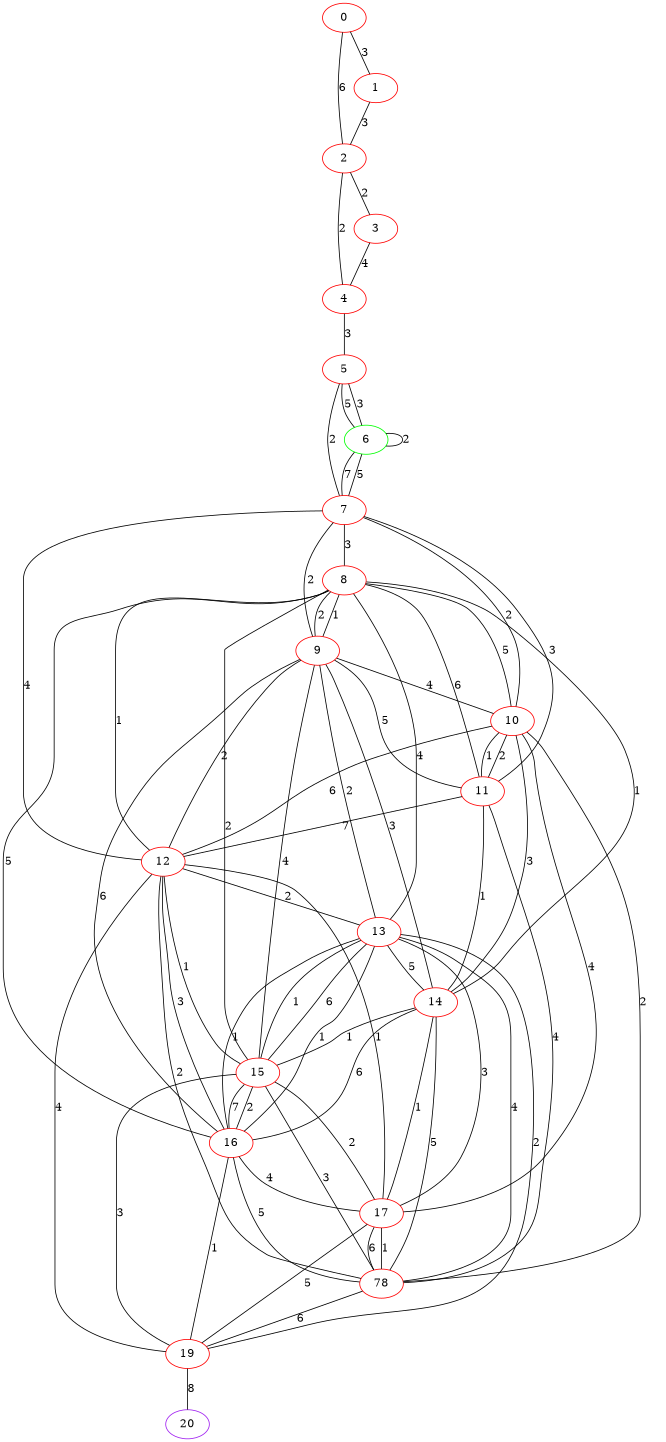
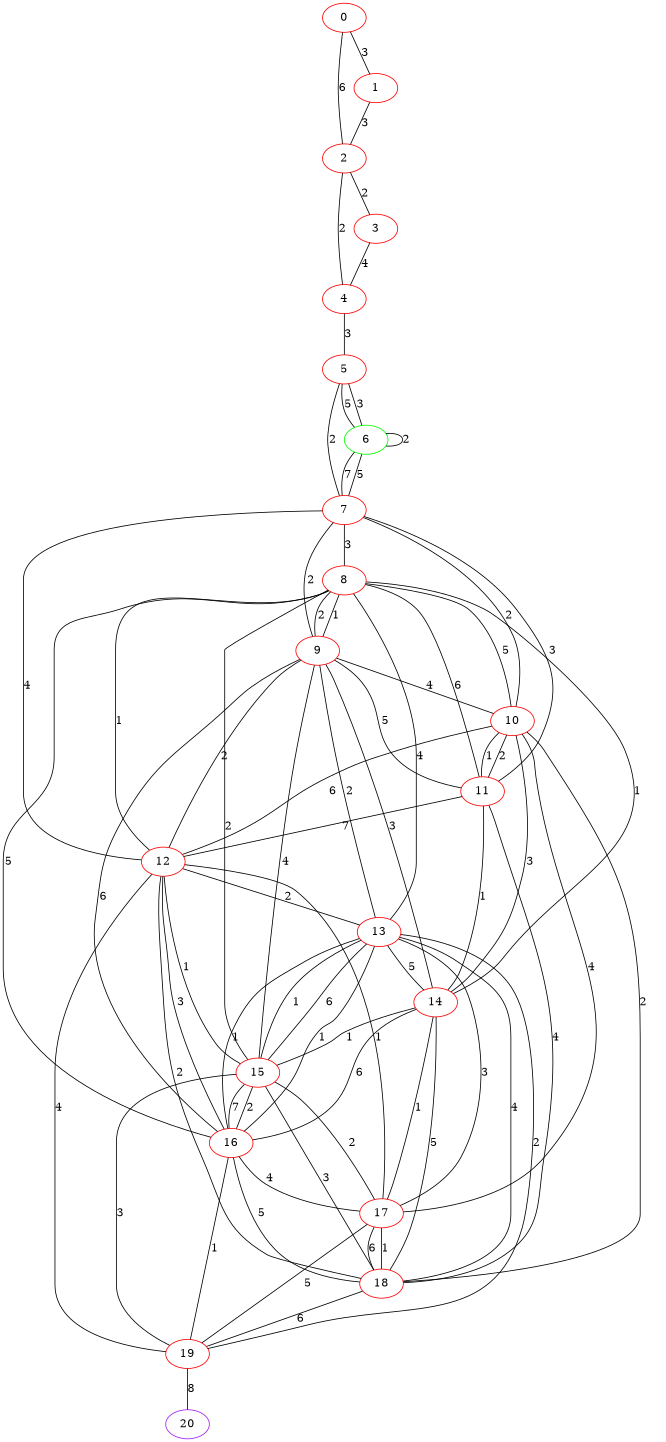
(382, 1284) -> (382, 1284)
